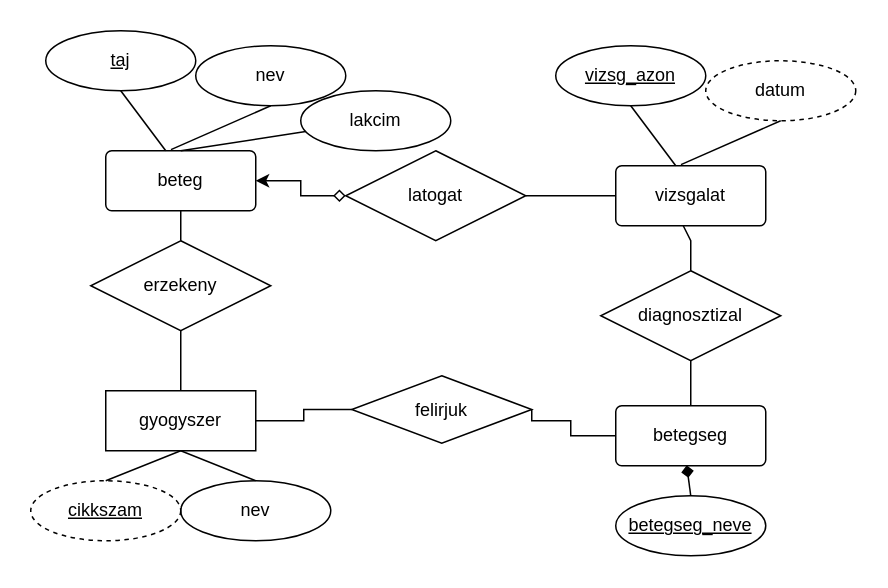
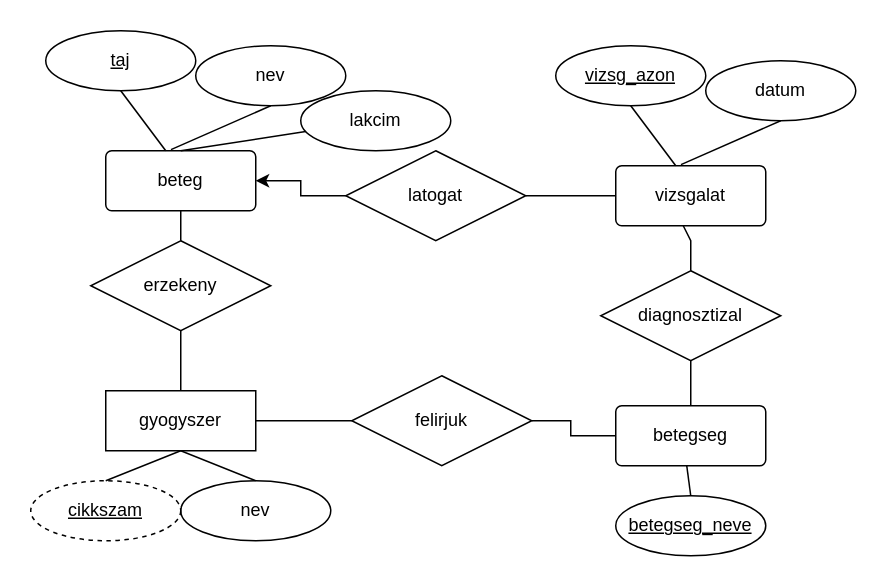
(781, 91) -> (781, 91)
(333, 196) -> (338, 196)
(442, 410) -> (442, 421)
(688, 477) -> (688, 471)
